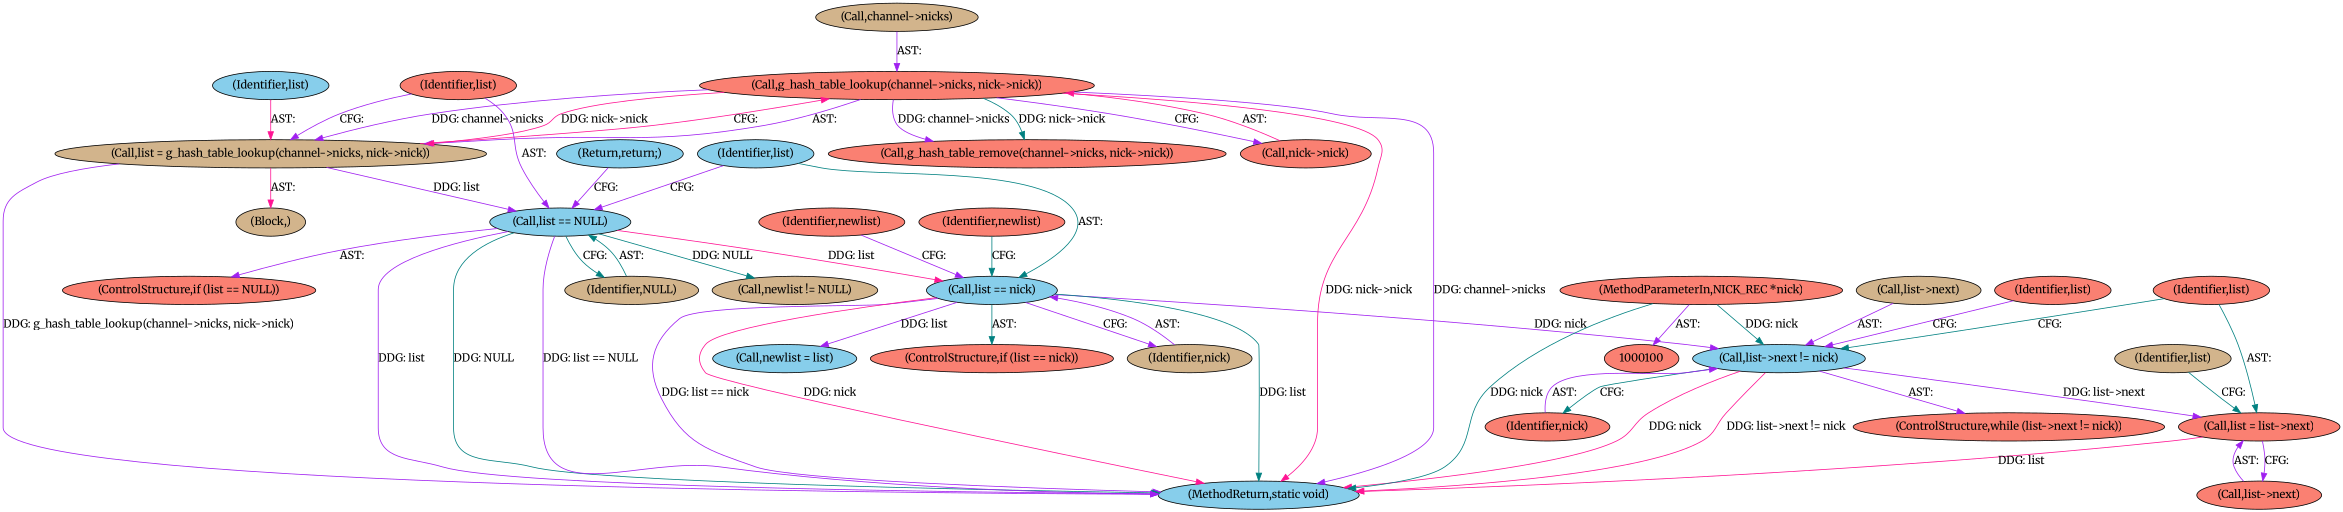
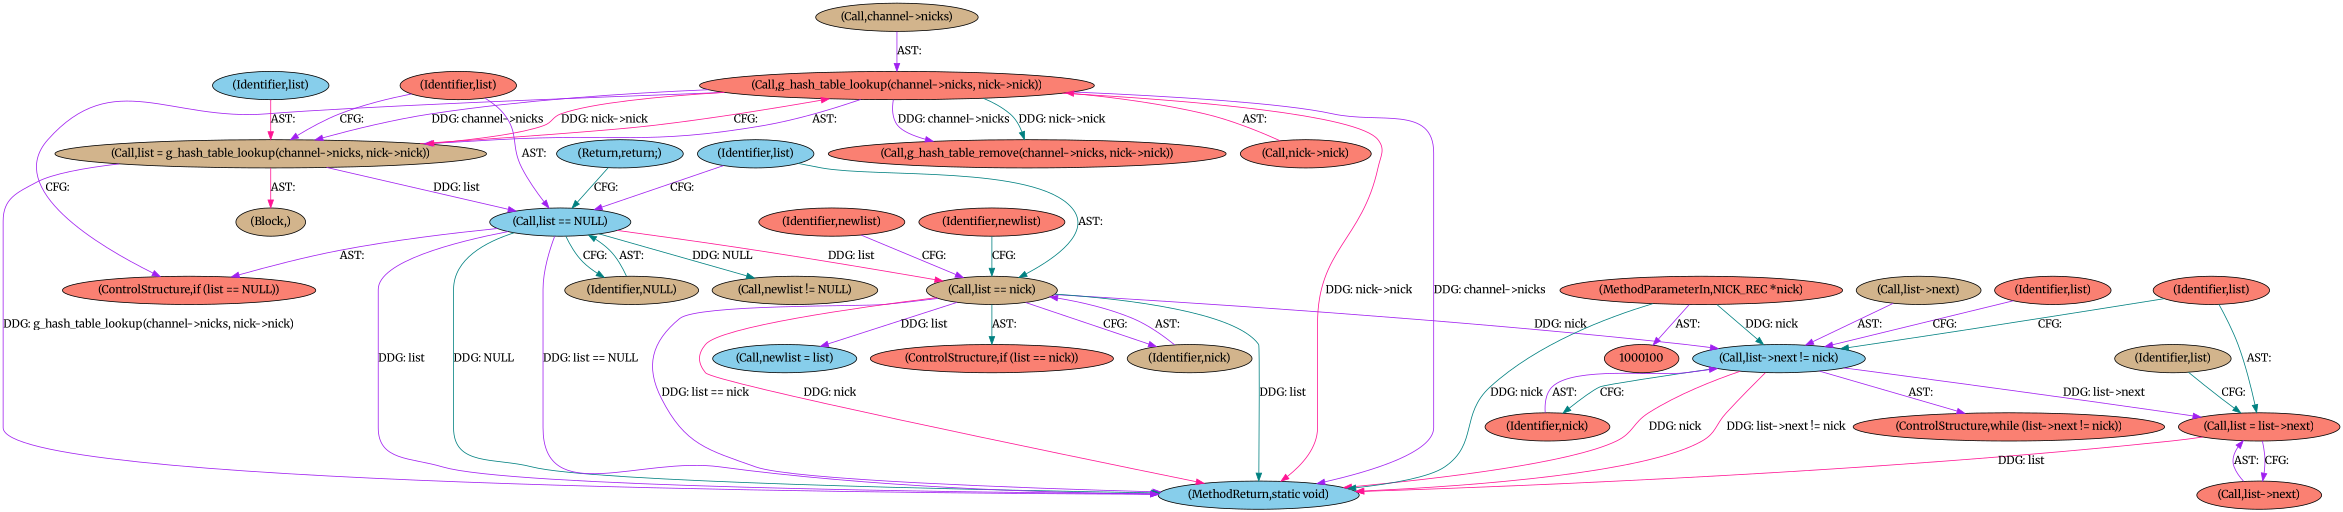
(1126, 117) -> (283, 113)
(593, 185) -> (593, 185)
(992, 290) -> (992, 290)
